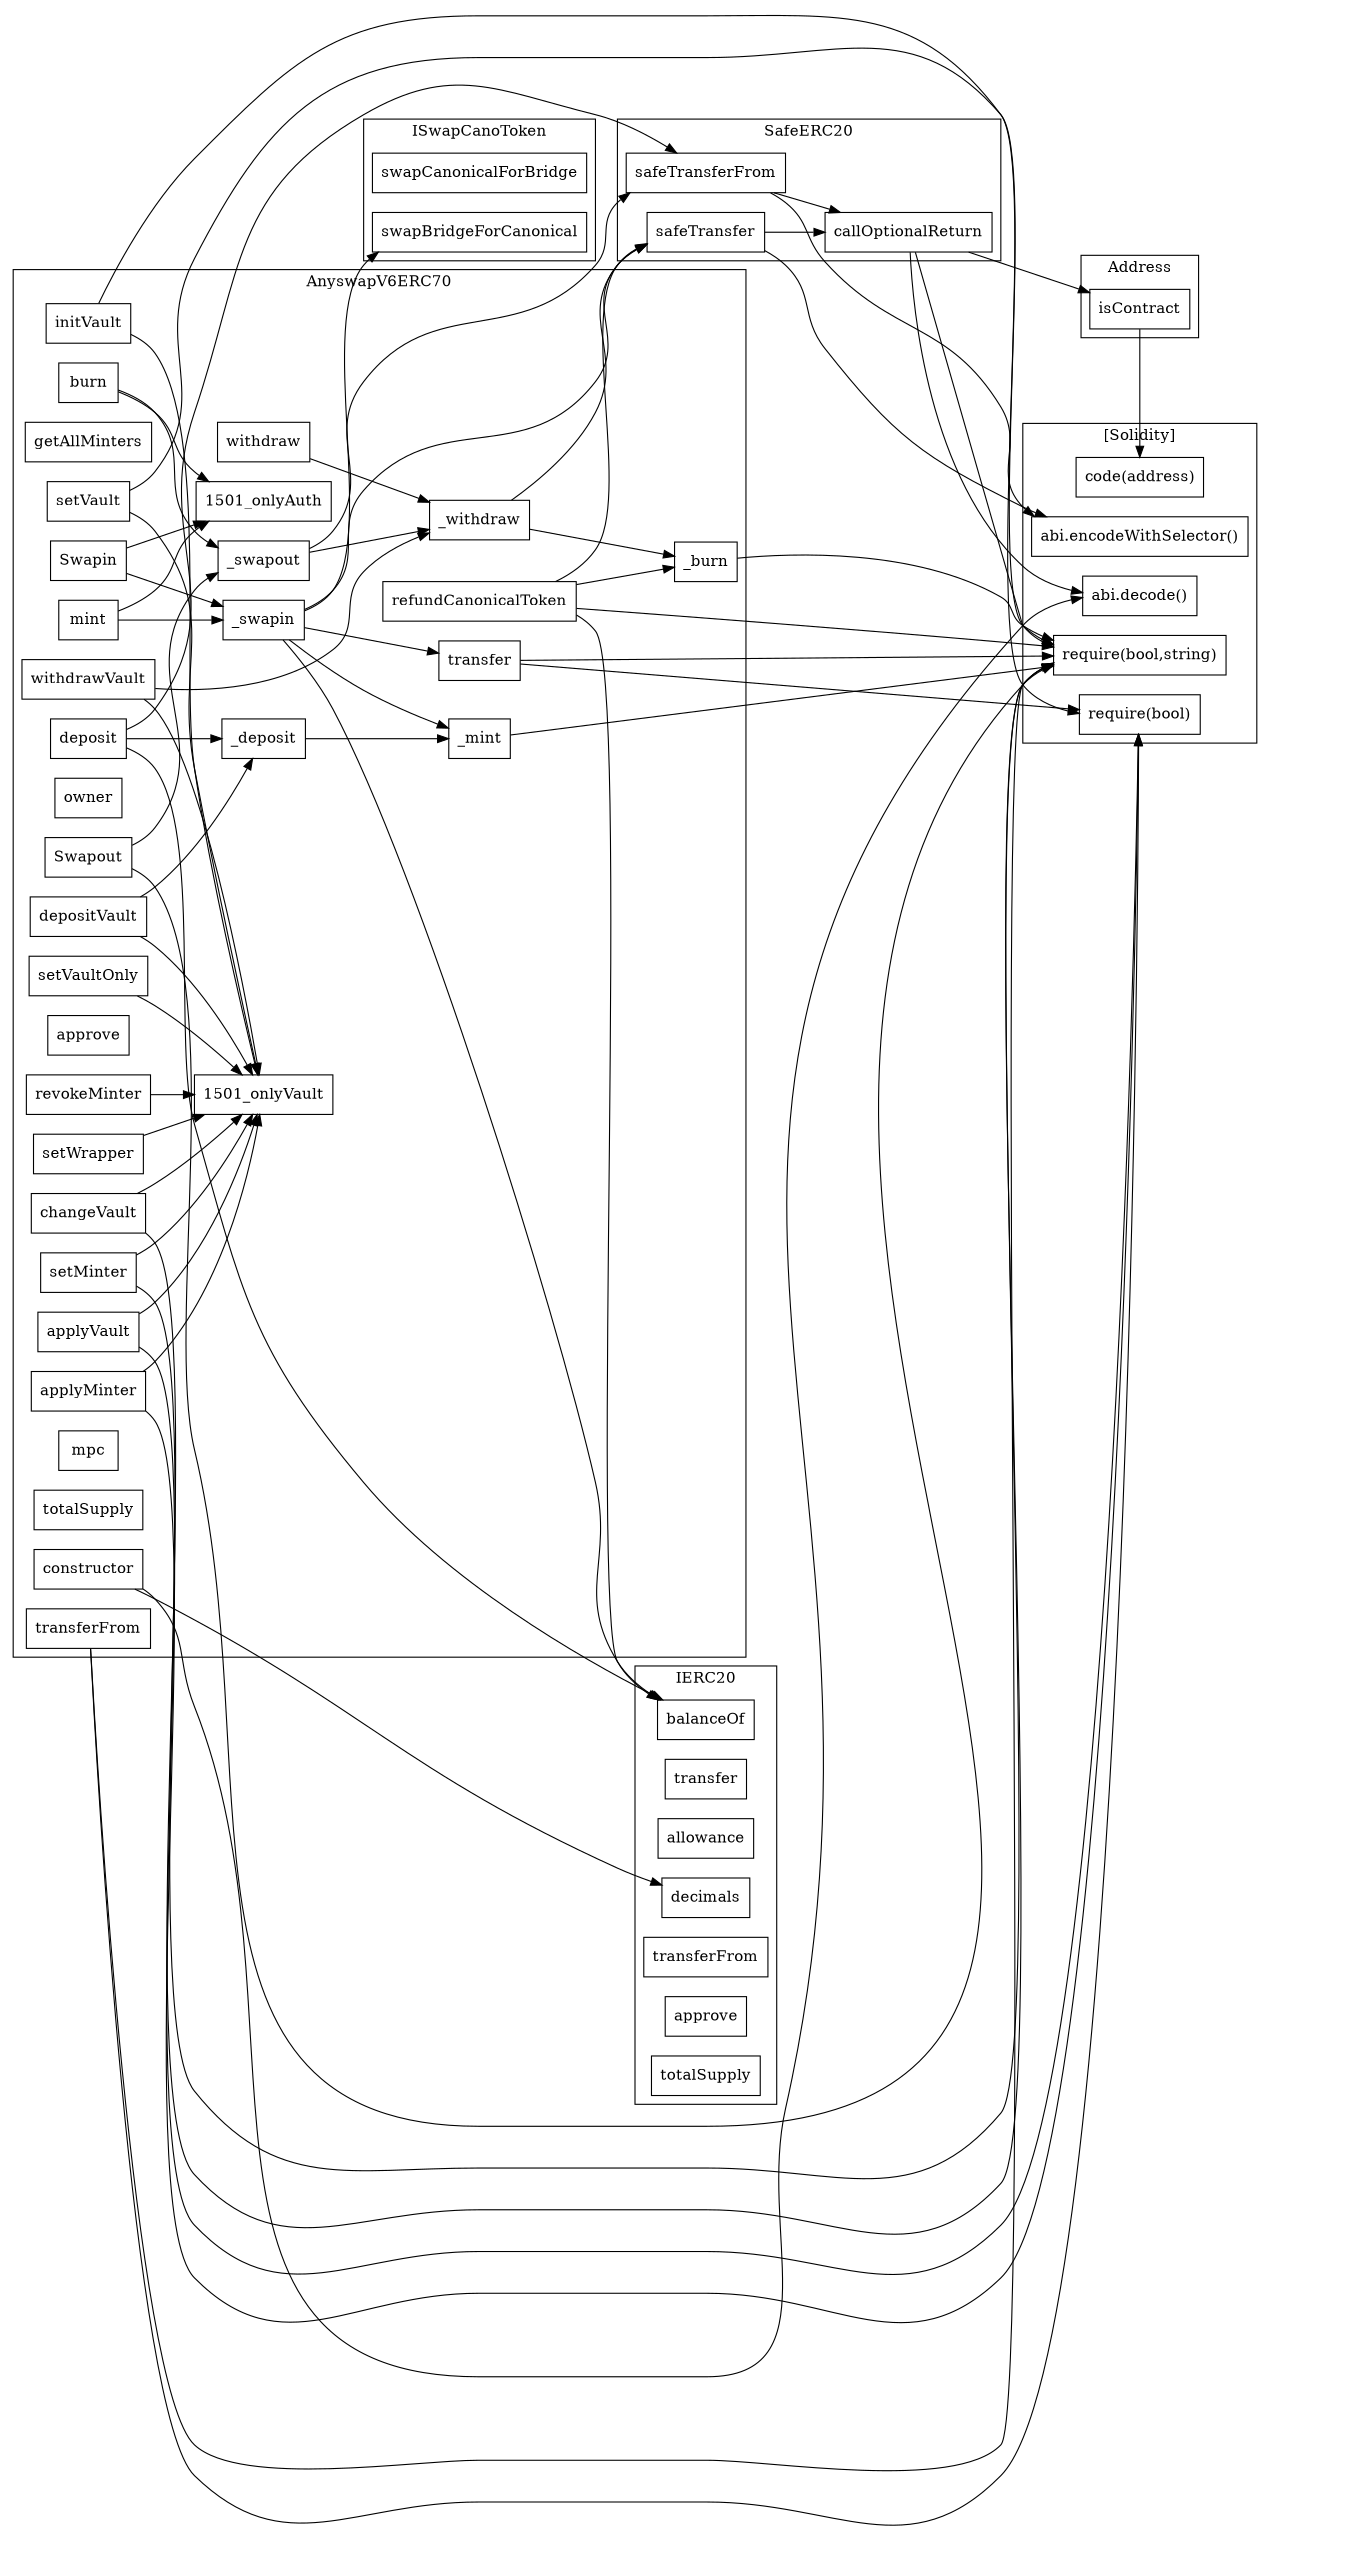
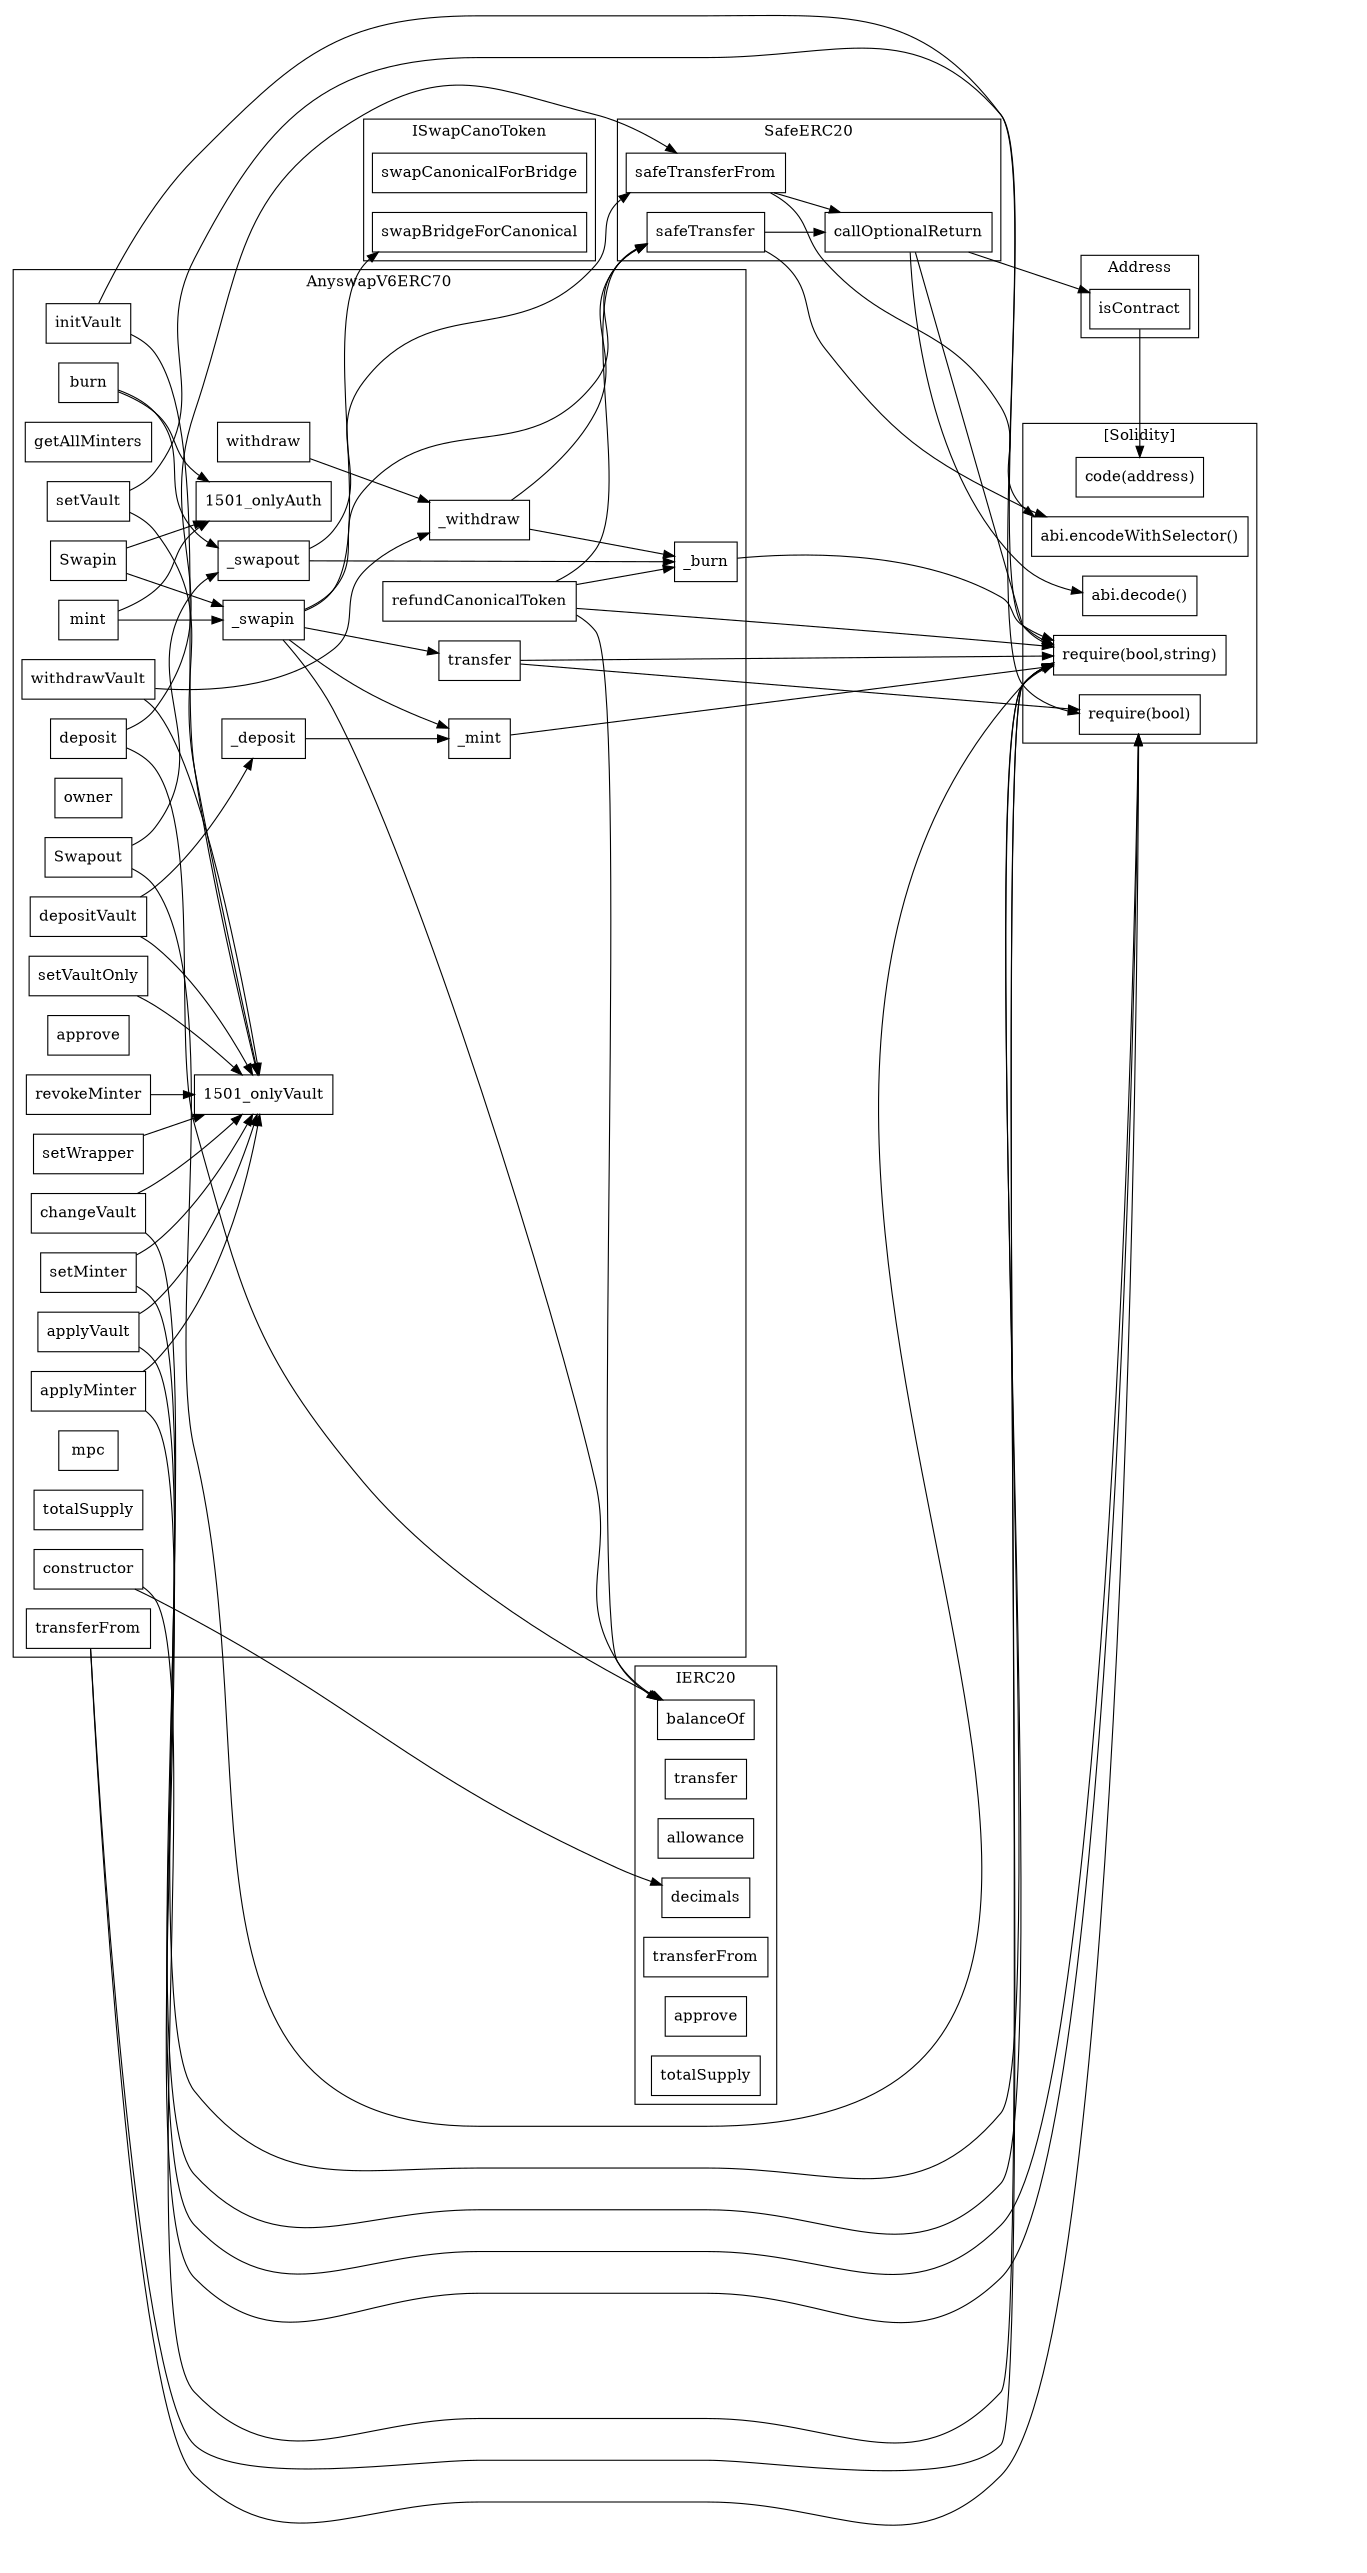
(364, 542) -> (486, 561)
(164, 739) -> none
(795, 2047) -> (967, 2421)
